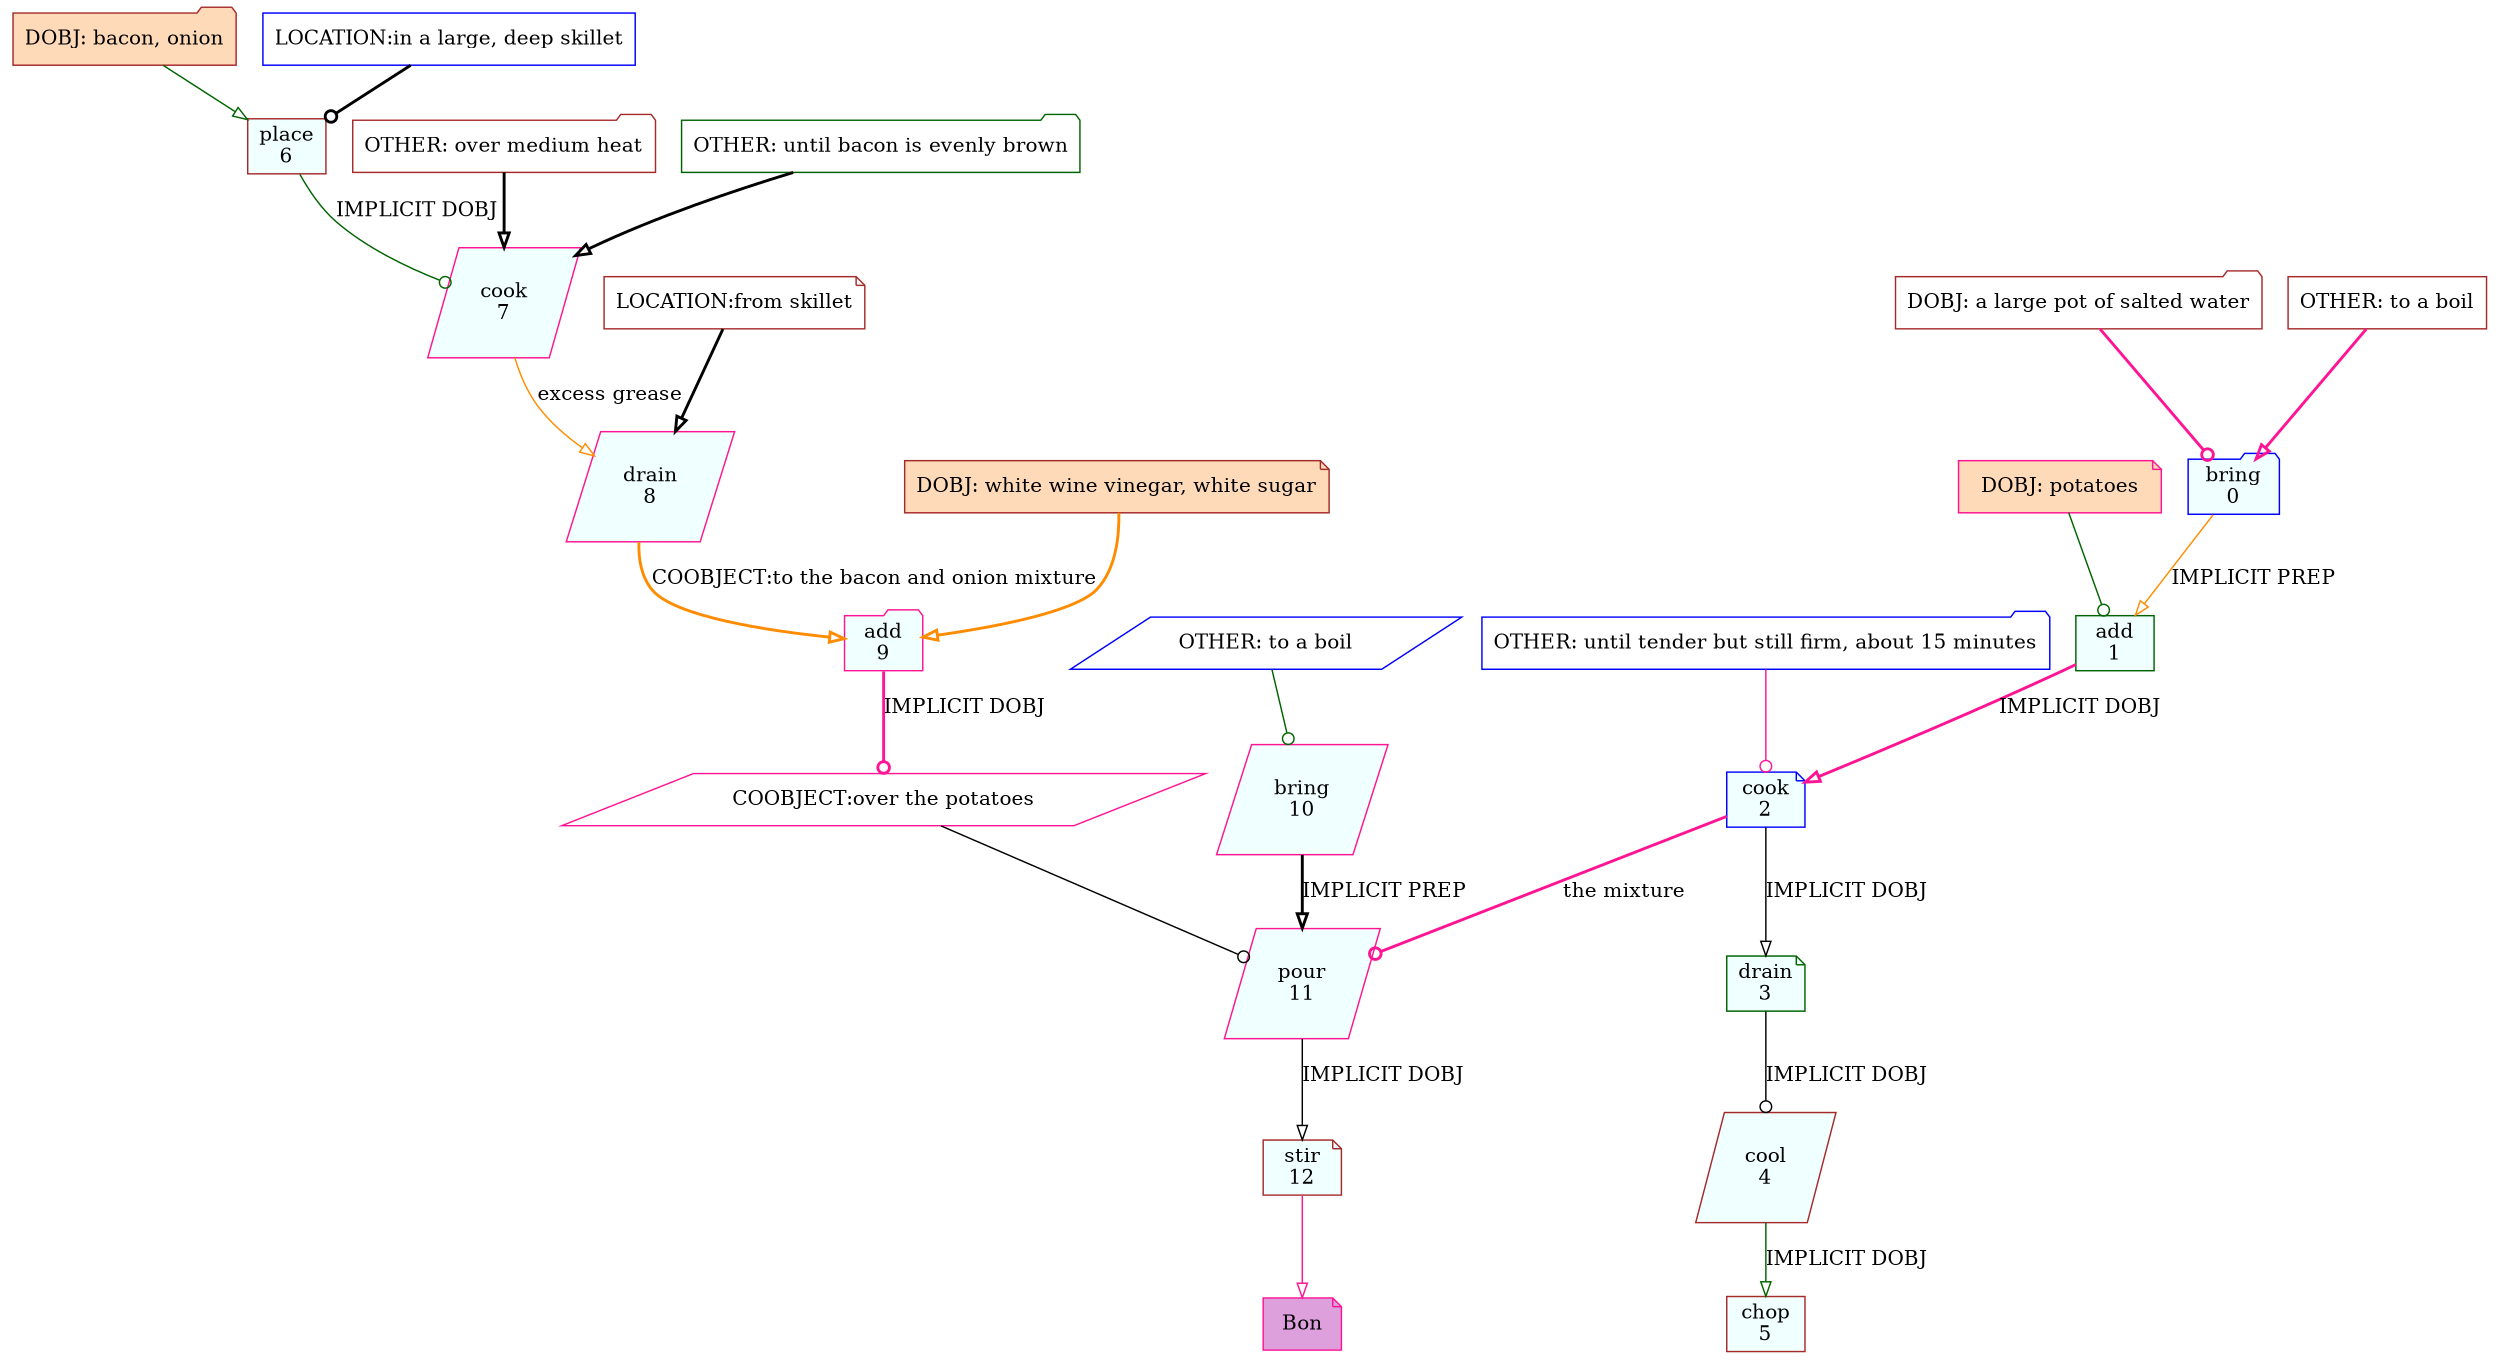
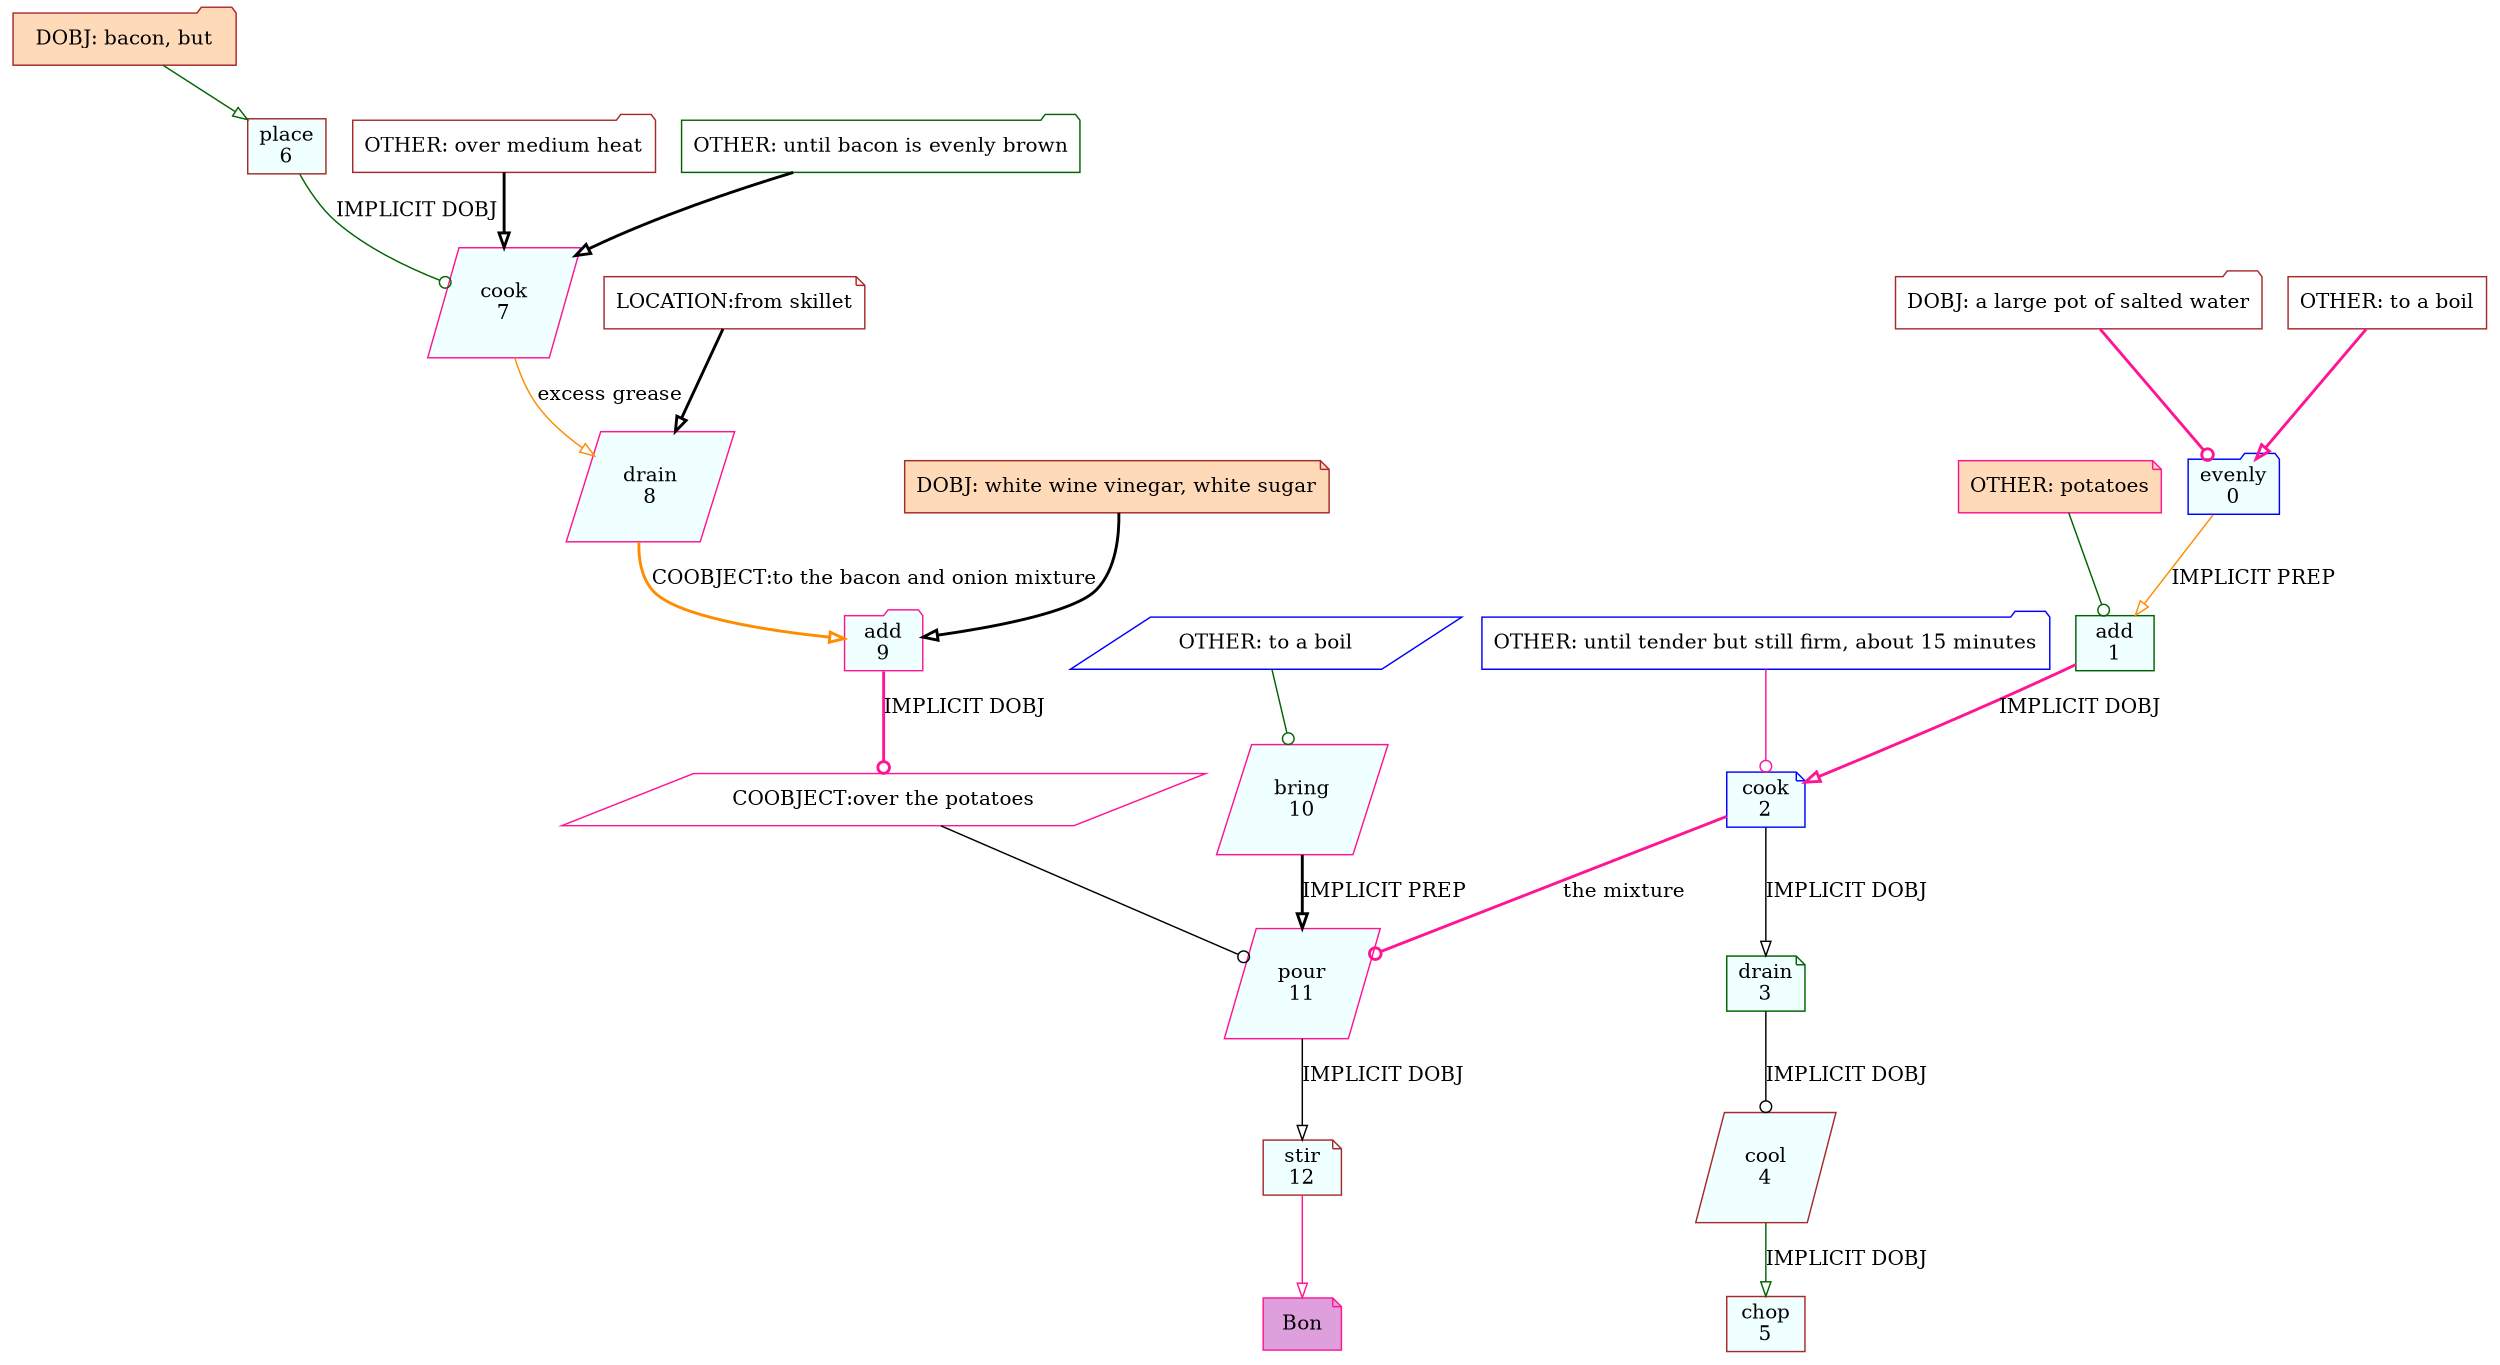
(125, 39) -> (125, 39)
(449, 39) -> none
(2060, 487) -> (2060, 487)
(2234, 487) -> (2234, 487)
(1059, 609) -> (1059, 609)
